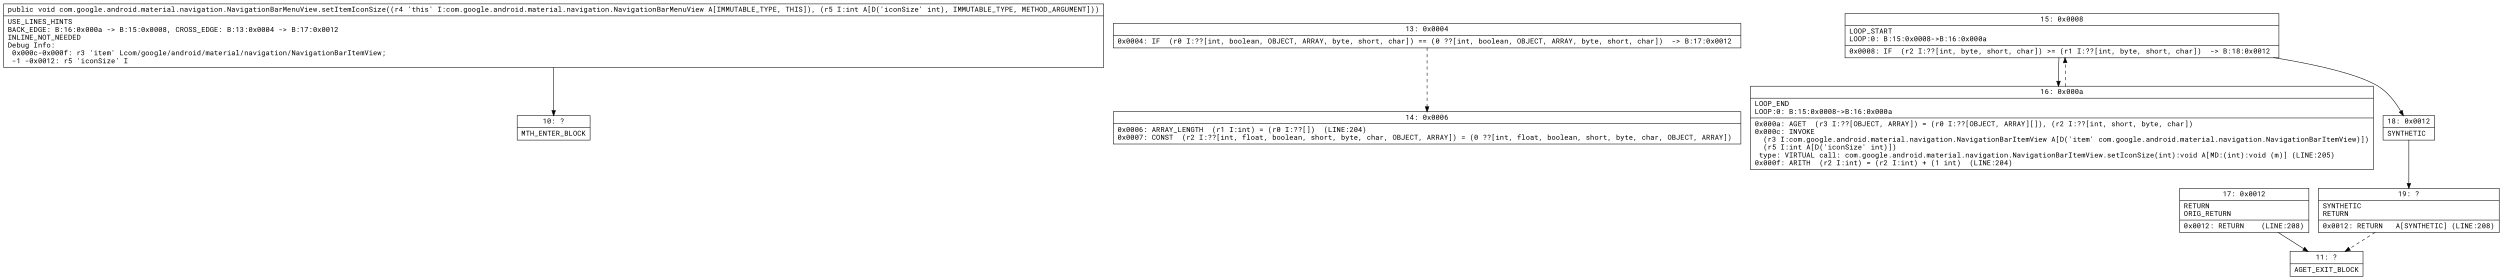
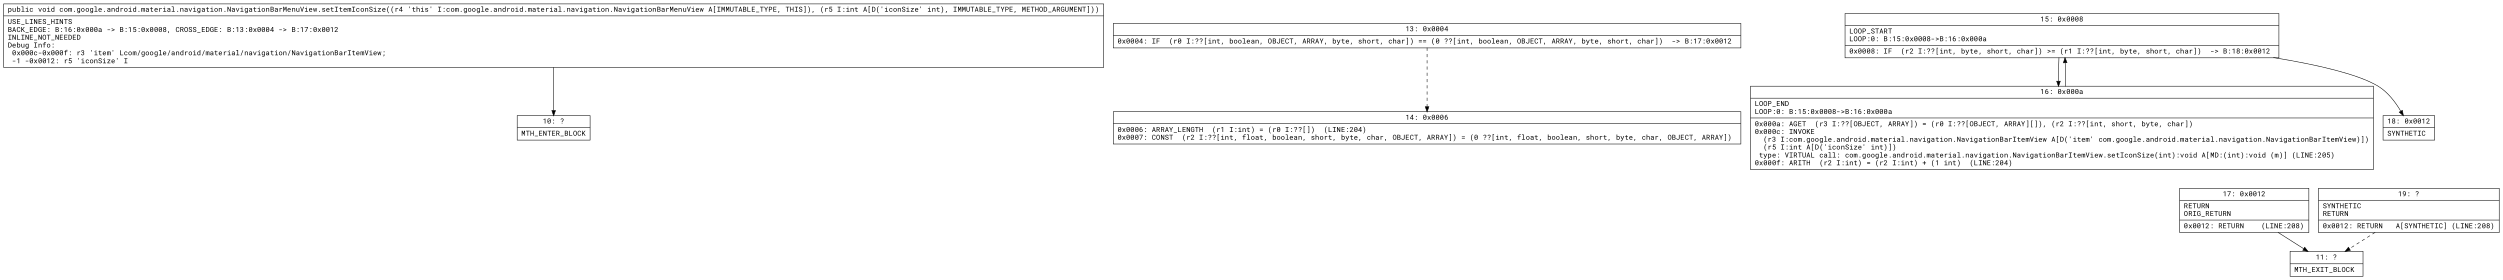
(2065, 75) -> (2065, 75)
(2409, 162) -> none
(2327, 270) -> (2324, 270)
